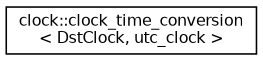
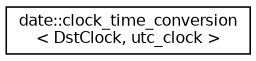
(131, 30) -> (128, 30)
